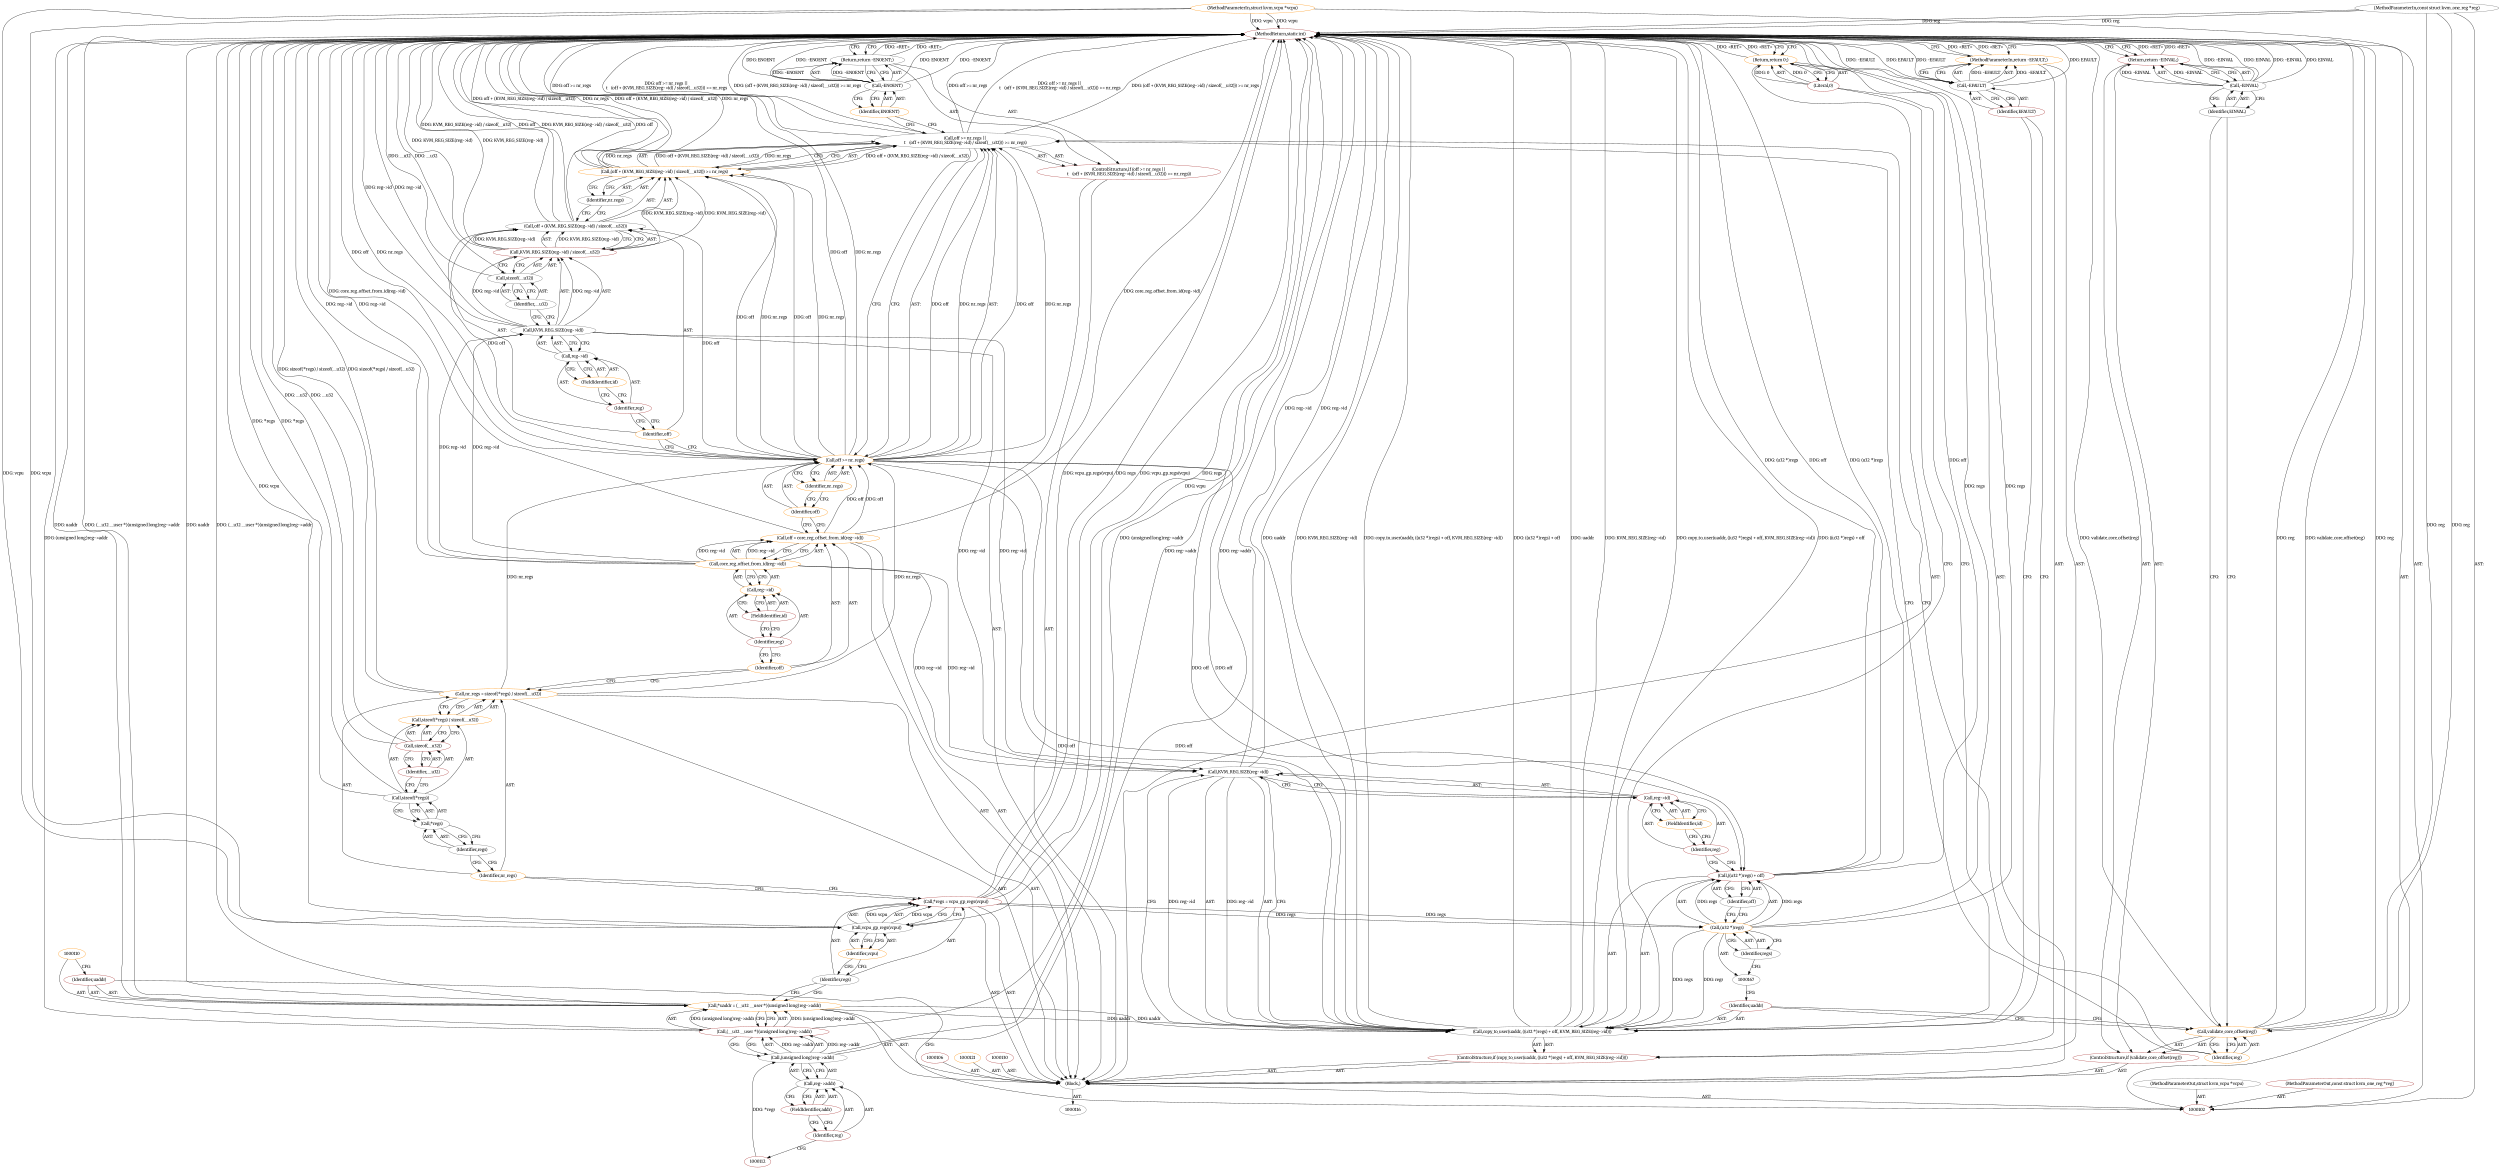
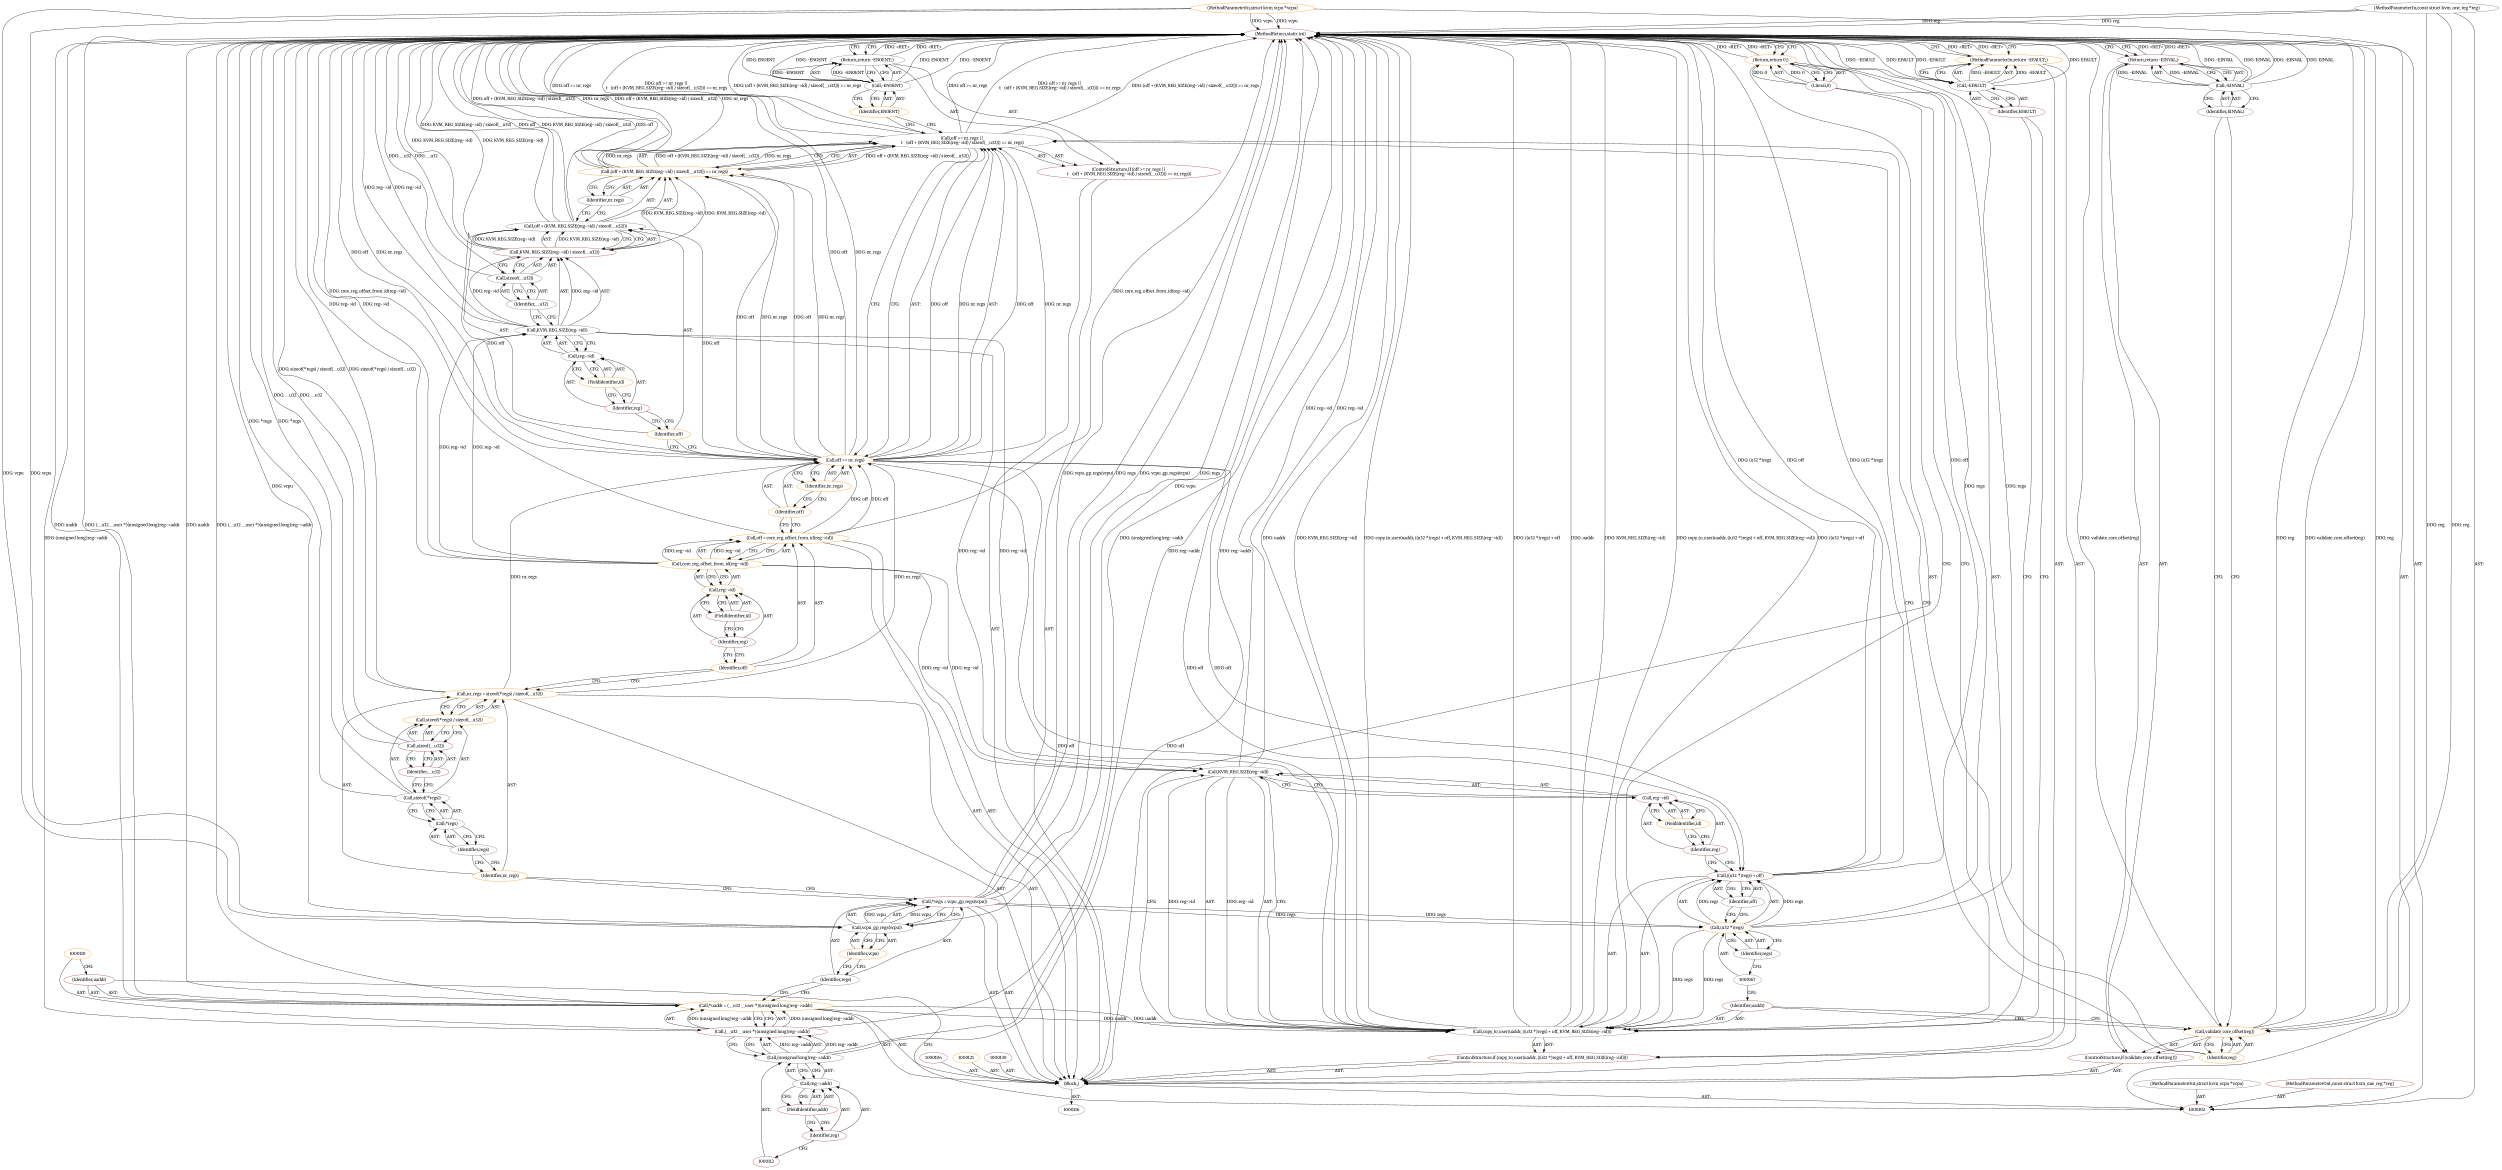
(1719, 957) -> (1720, 960)
(764, 1110) -> (767, 1110)
